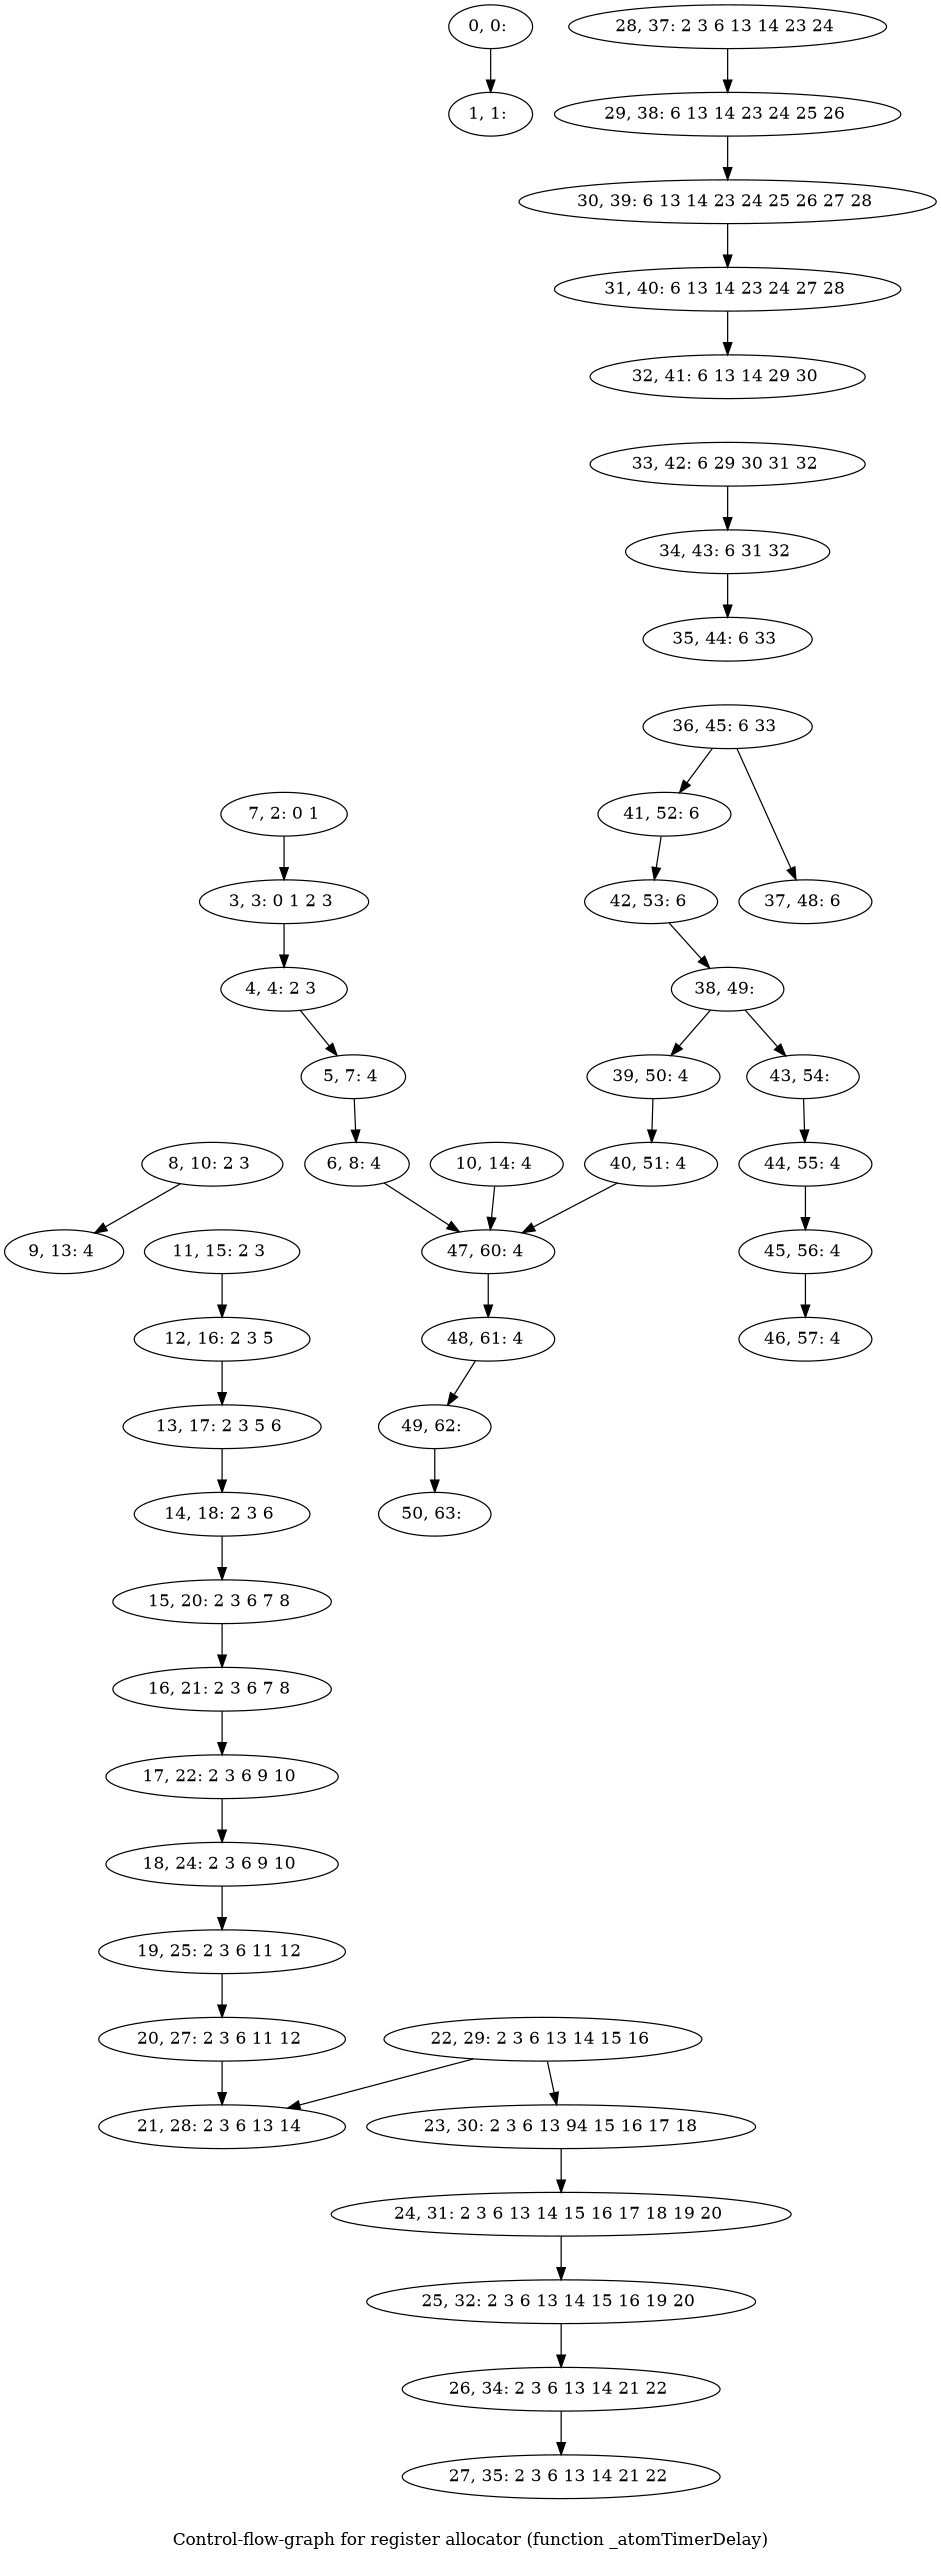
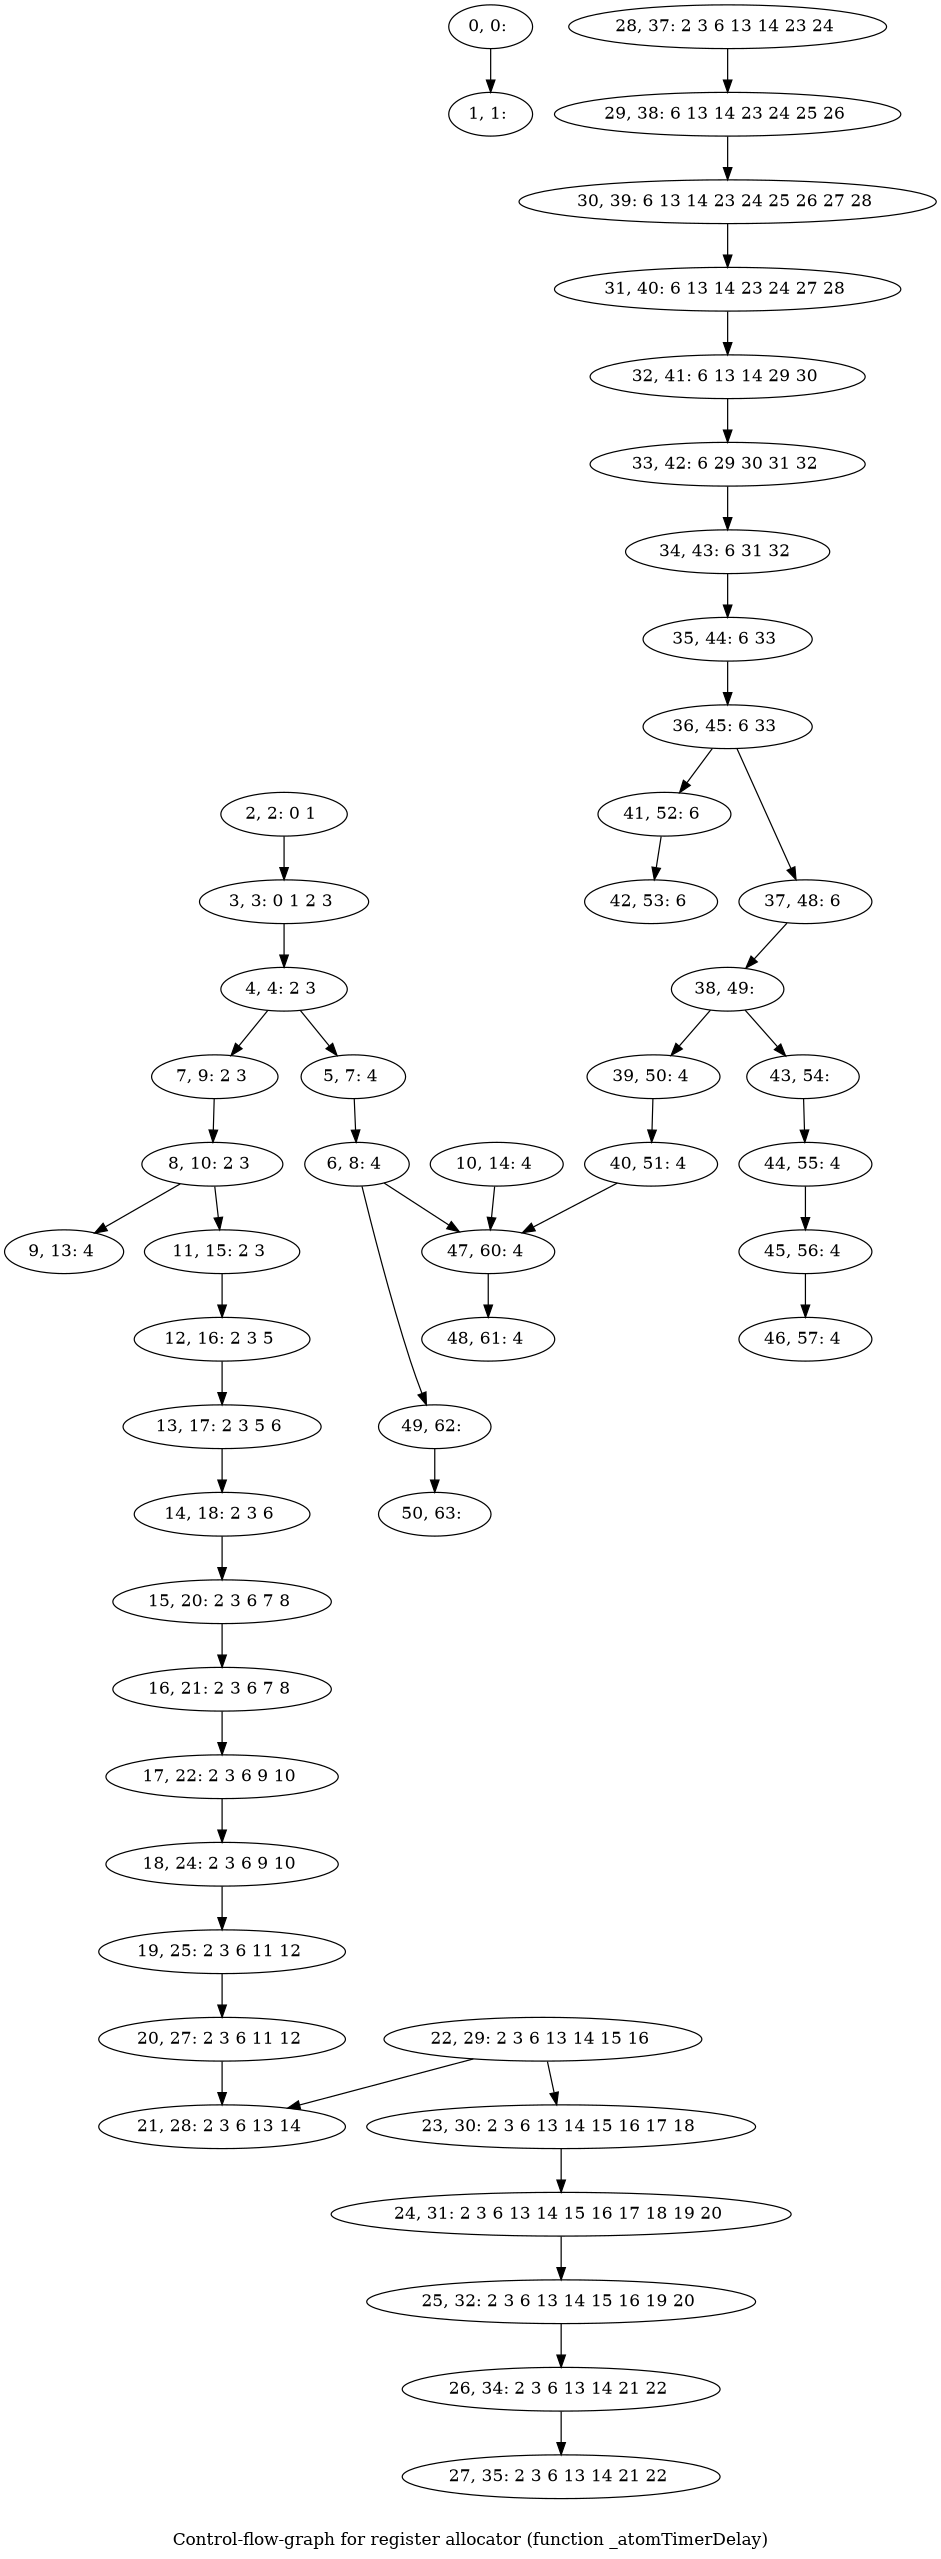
none -> (728, 415)
none -> (728, 677)
(284, 814) -> (284, 814)
(685, 941) -> (771, 941)
none -> (215, 1077)
none -> (217, 1202)
(465, 1378) -> (389, 1291)
(561, 2127) -> (561, 2127)
